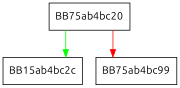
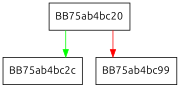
(43, 71) -> (43, 71)
